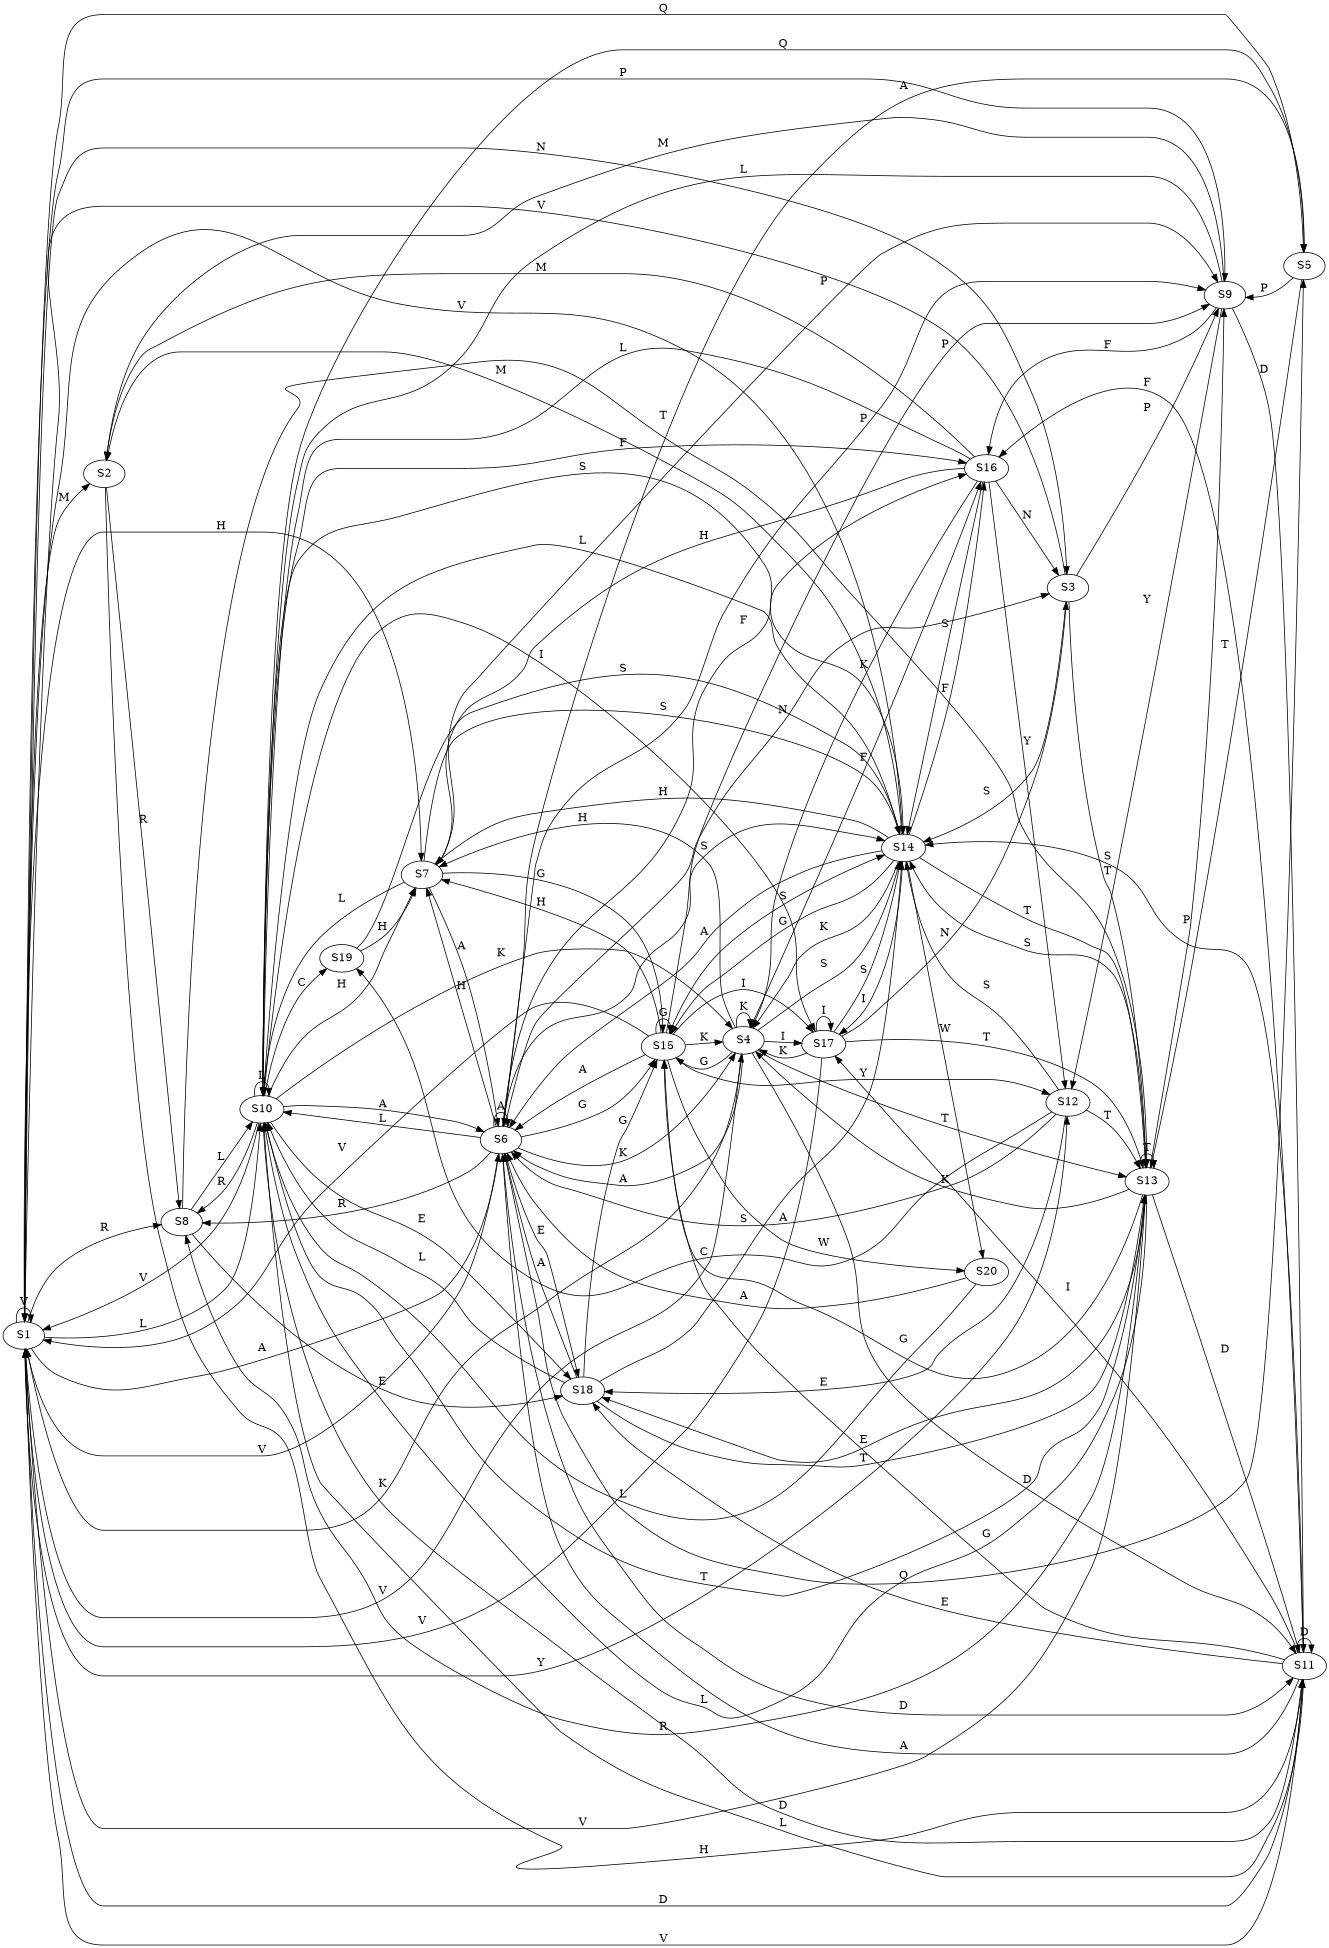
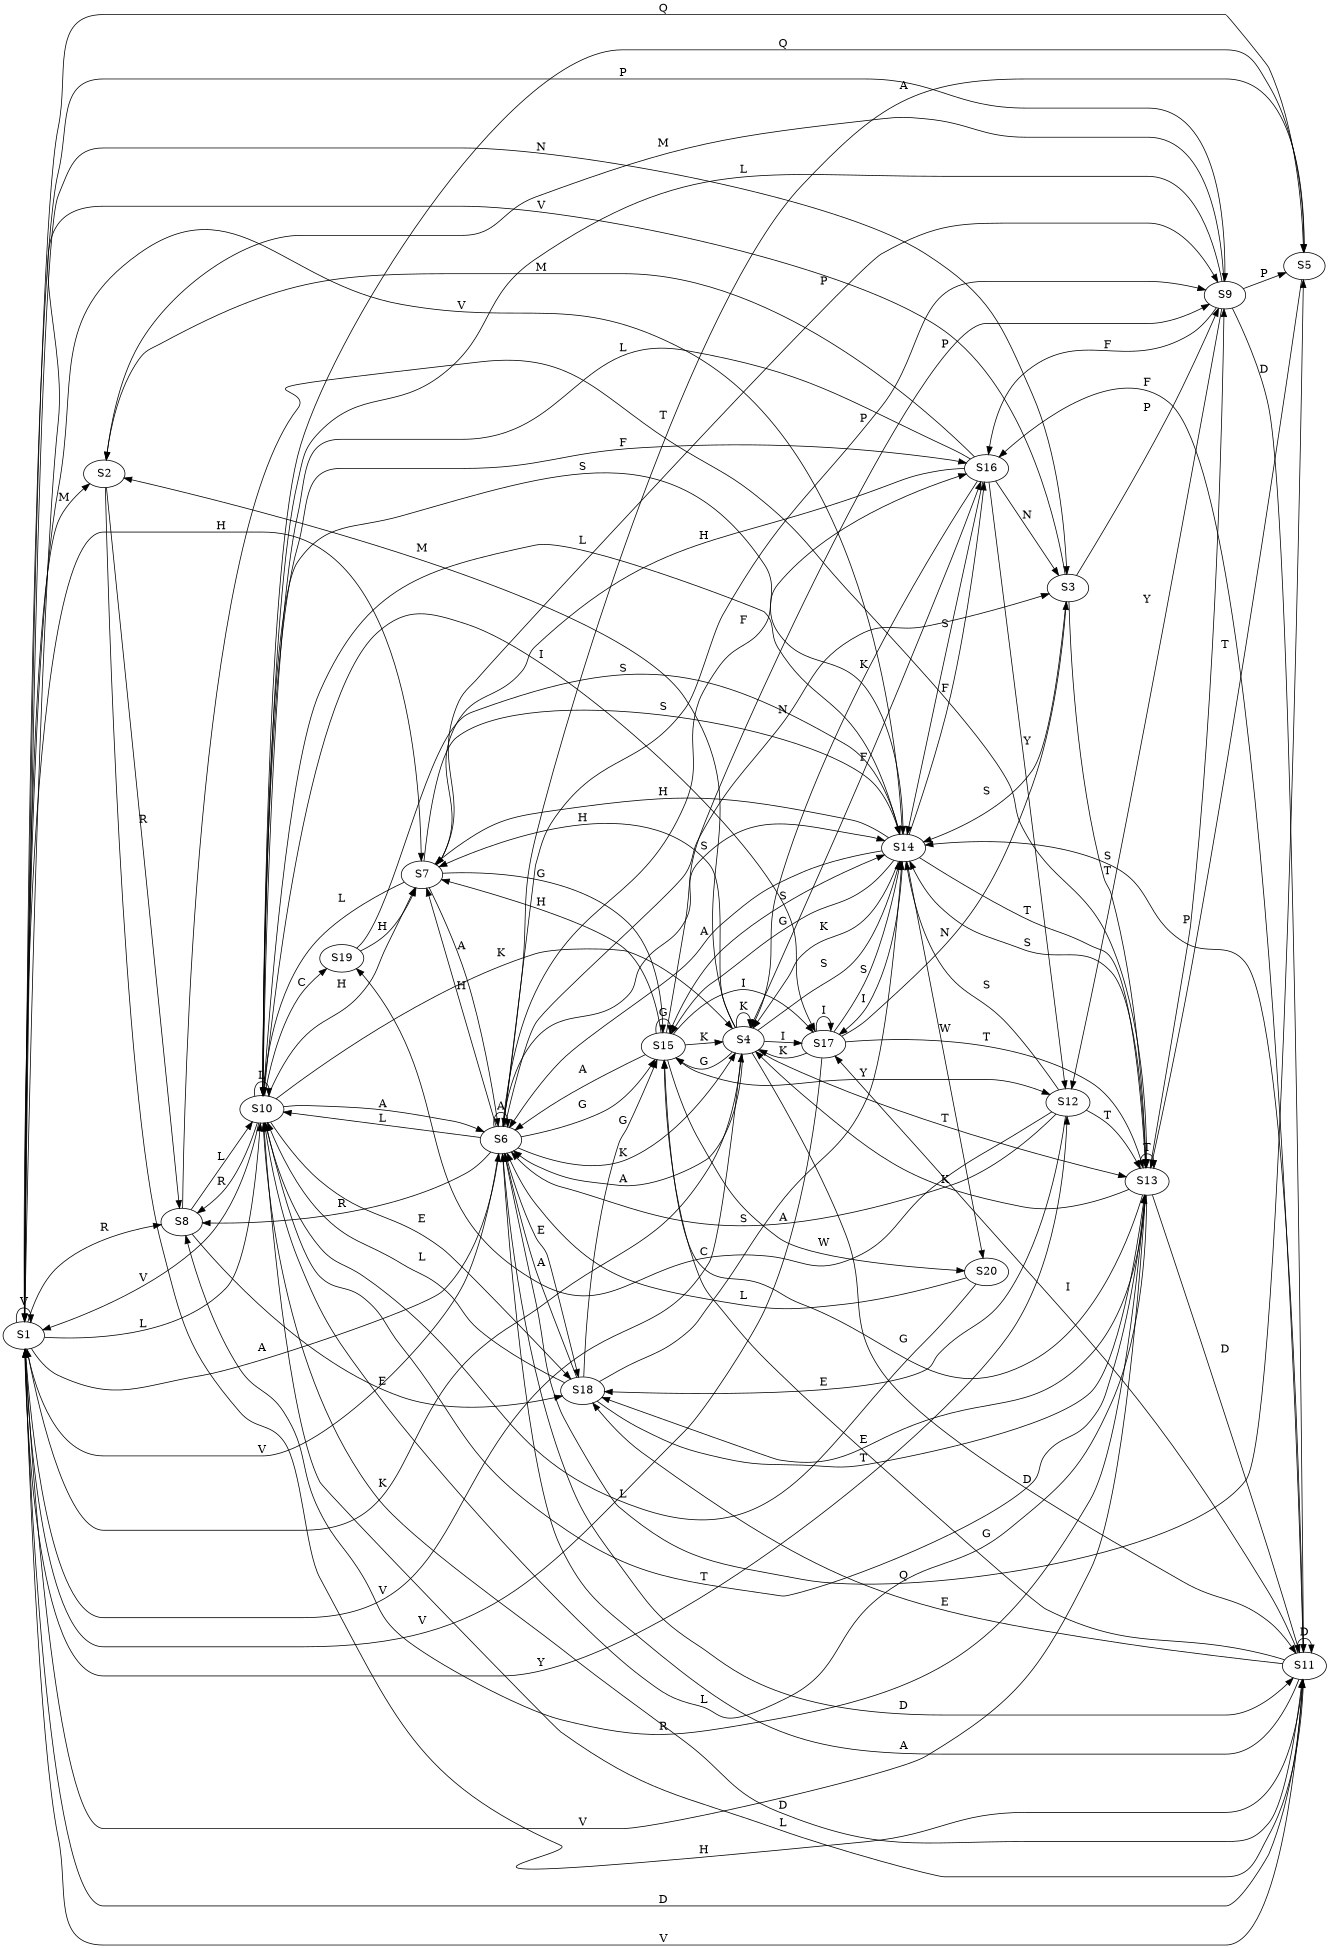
(1275, 291) -> (1261, 282)
(587, 422) -> (580, 623)
(346, 1170) -> none
(743, 1296) -> (743, 1296)
